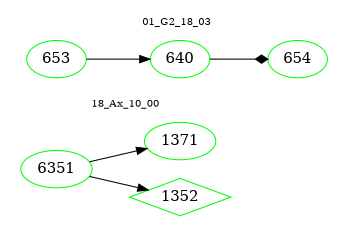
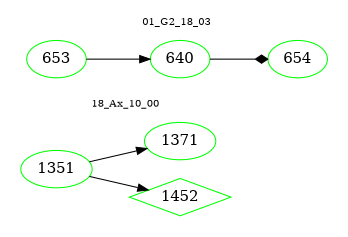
(56, 169) -> (56, 169)
(180, 197) -> (180, 197)
